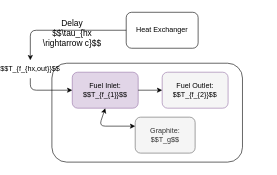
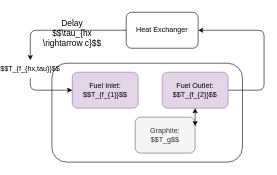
(30, 69) -> (30, 69)
none -> (263, 89)
(156, 90) -> none
(195, 90) -> (195, 90)
(103, 116) -> none
none -> (195, 119)
